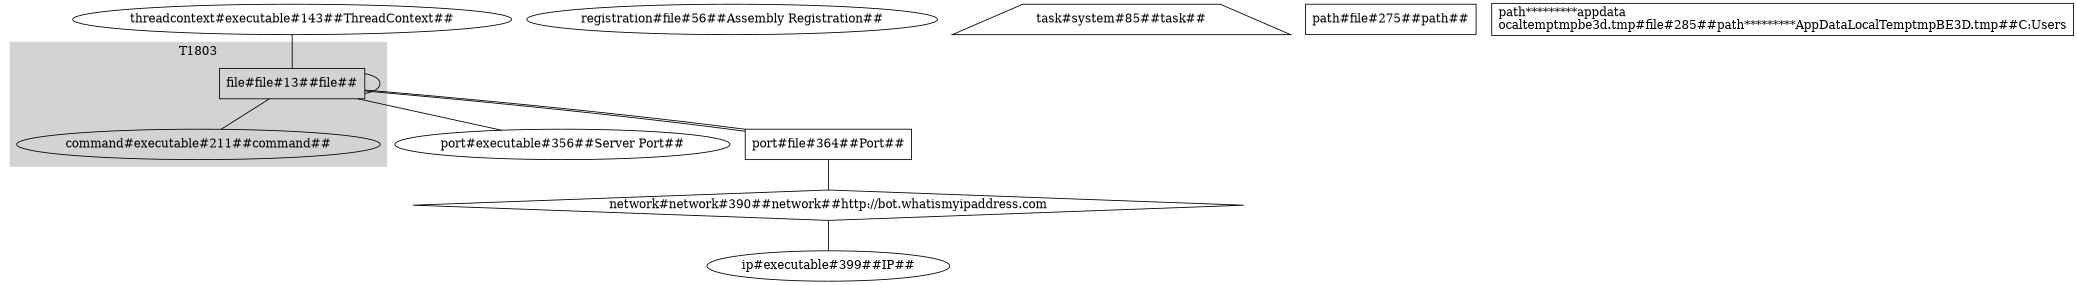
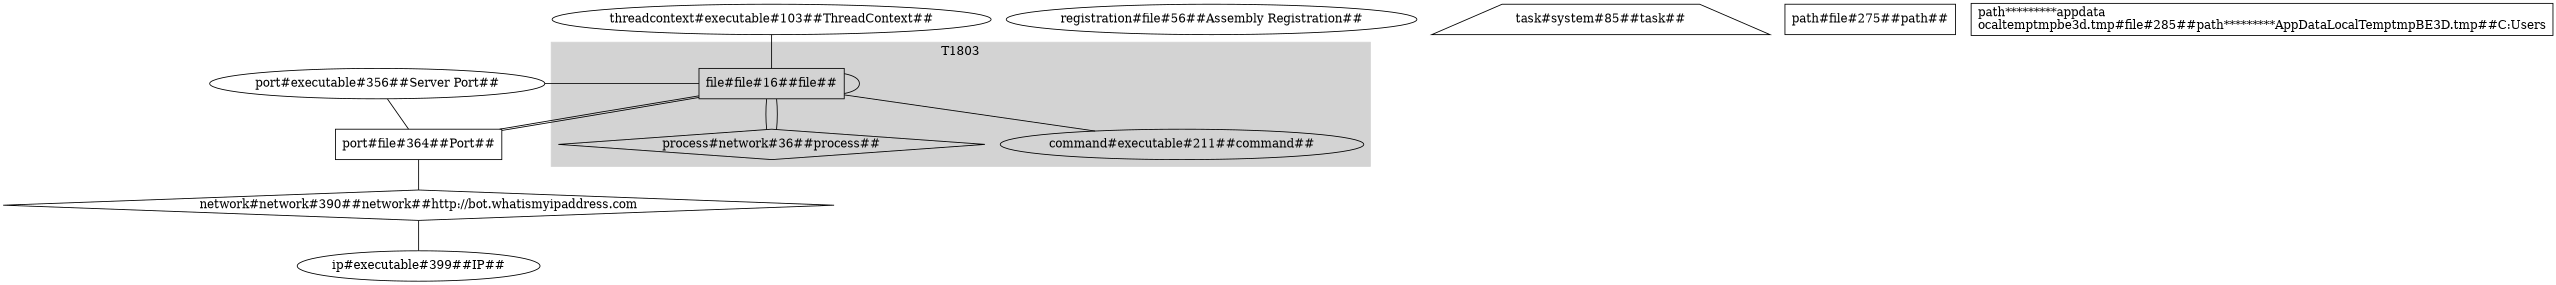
(292, 19) -> (772, 19)
(292, 84) -> (772, 84)
none -> (398, 114)
none -> (772, 144)
